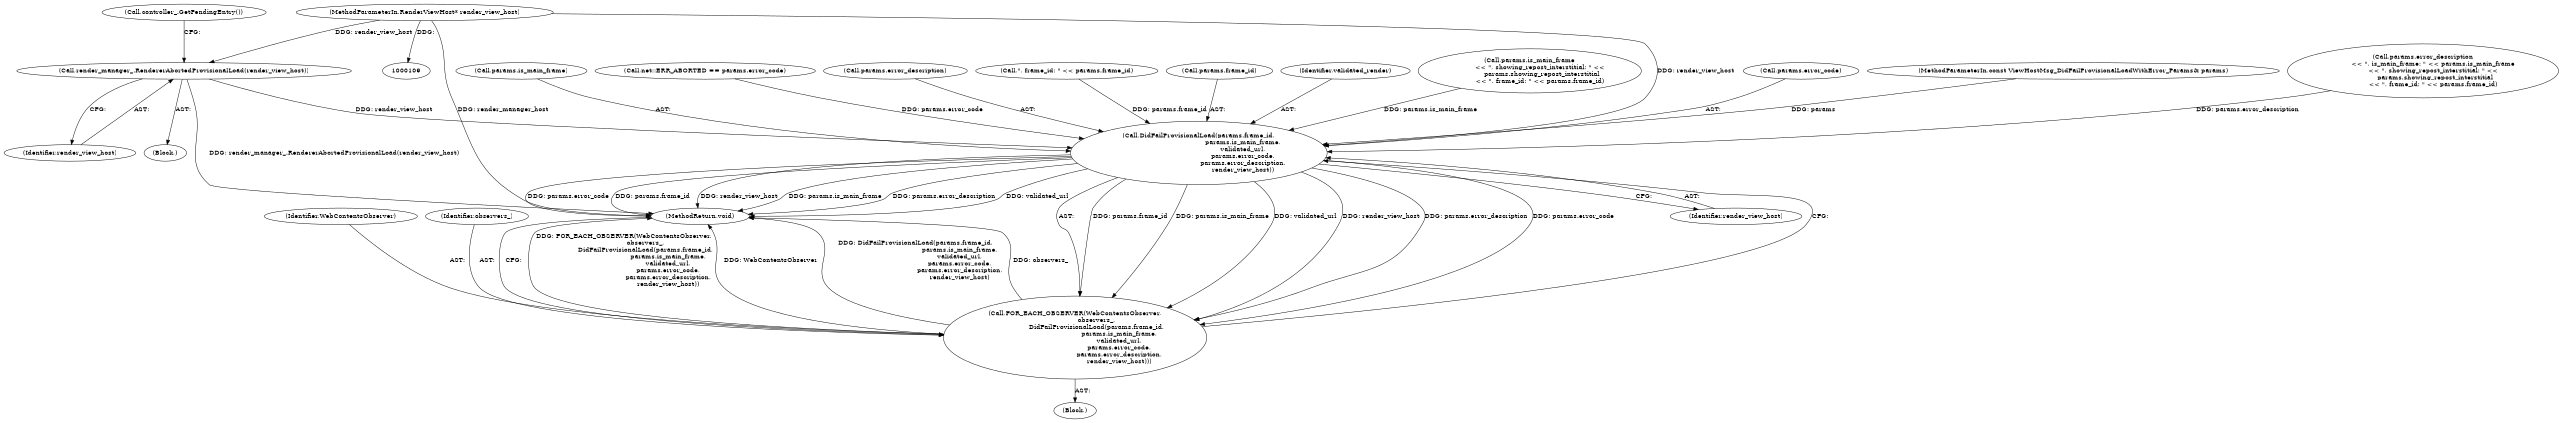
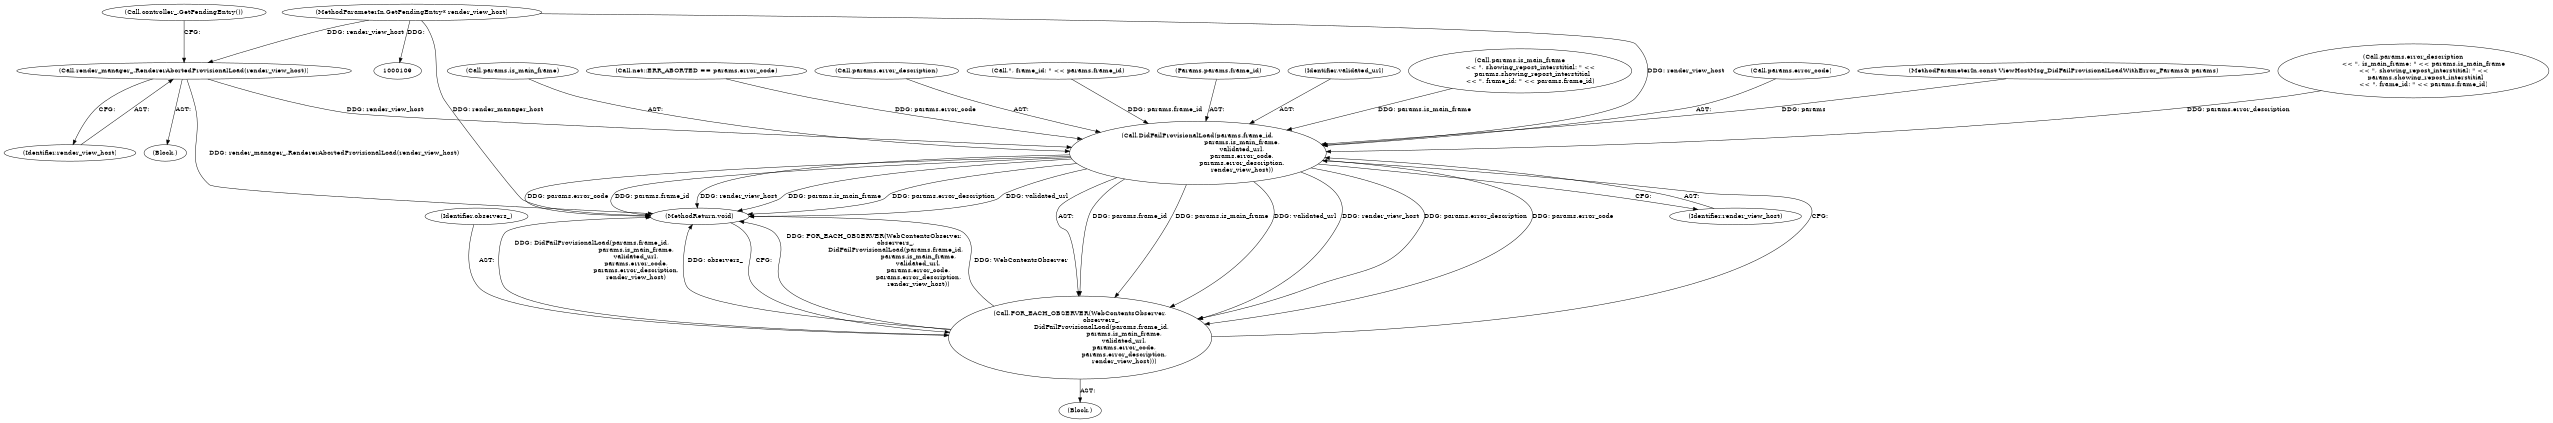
(425, 12) -> (412, 12)
(1219, 71) -> (1219, 71)
(1345, 71) -> (1344, 71)
(341, 216) -> none
